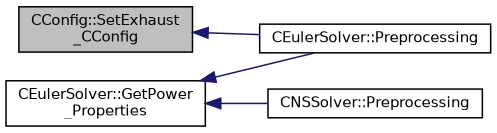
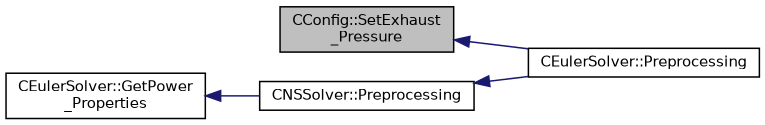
(106, 29) -> (367, 29)
(265, 65) -> (509, 79)
